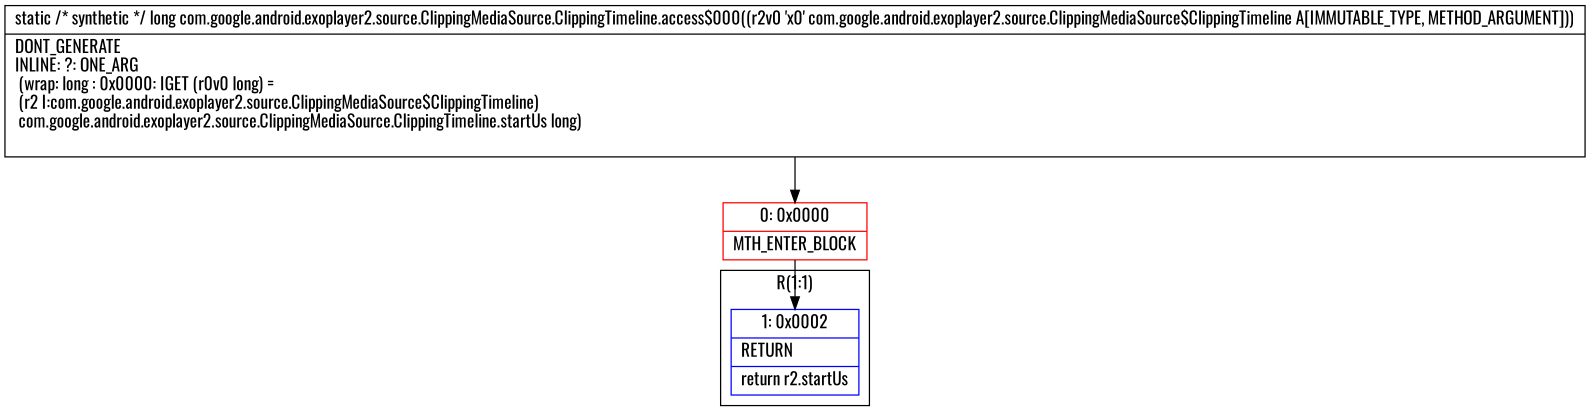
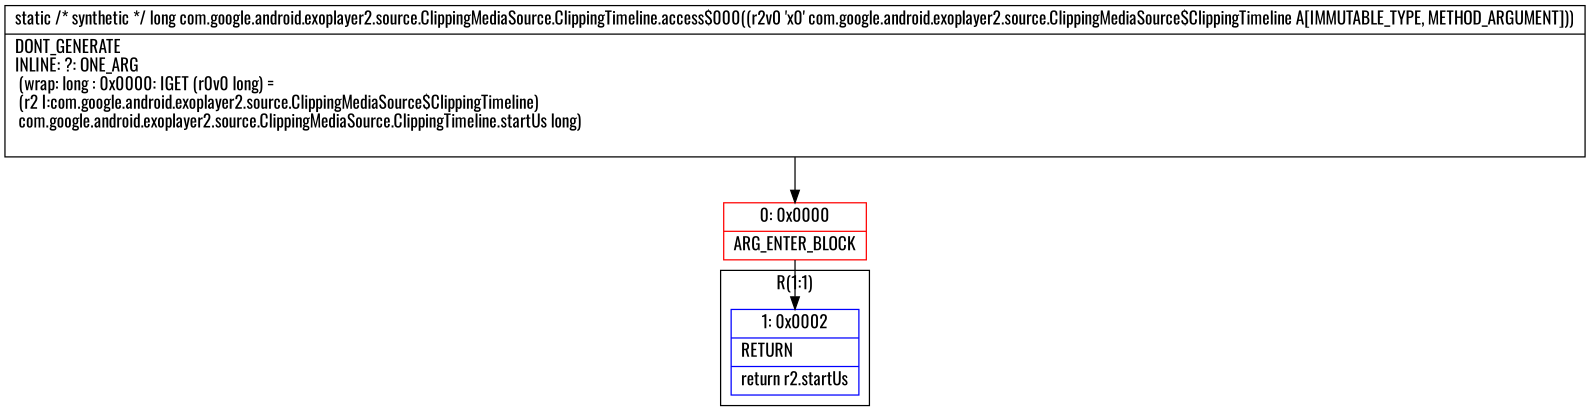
(795, 245) -> (795, 245)
